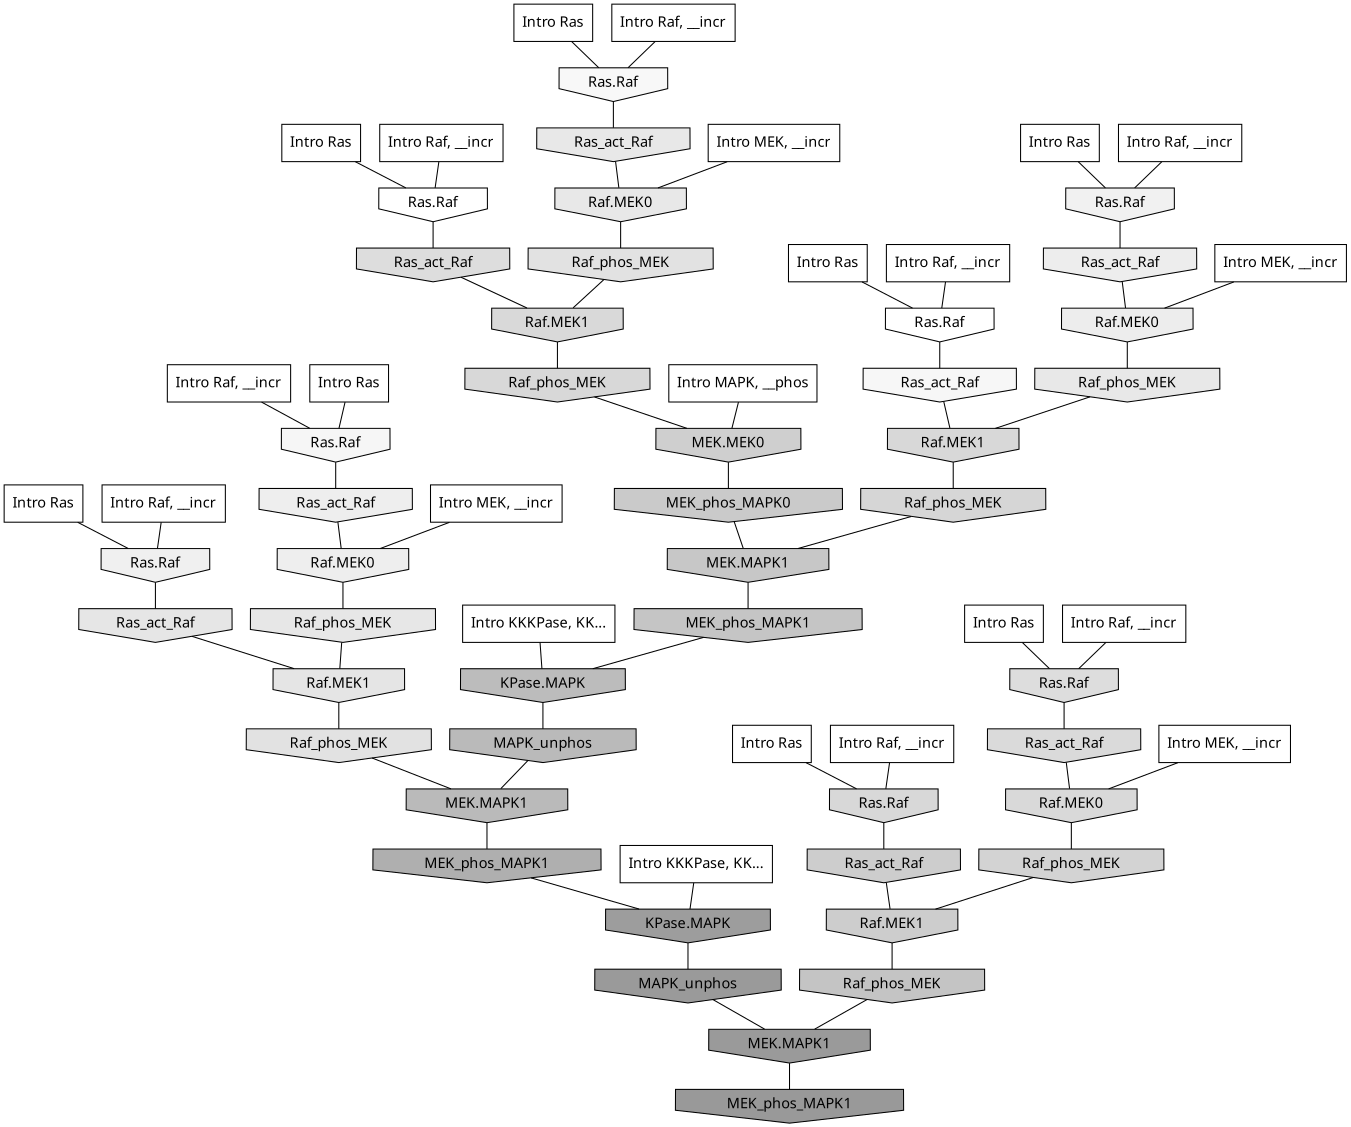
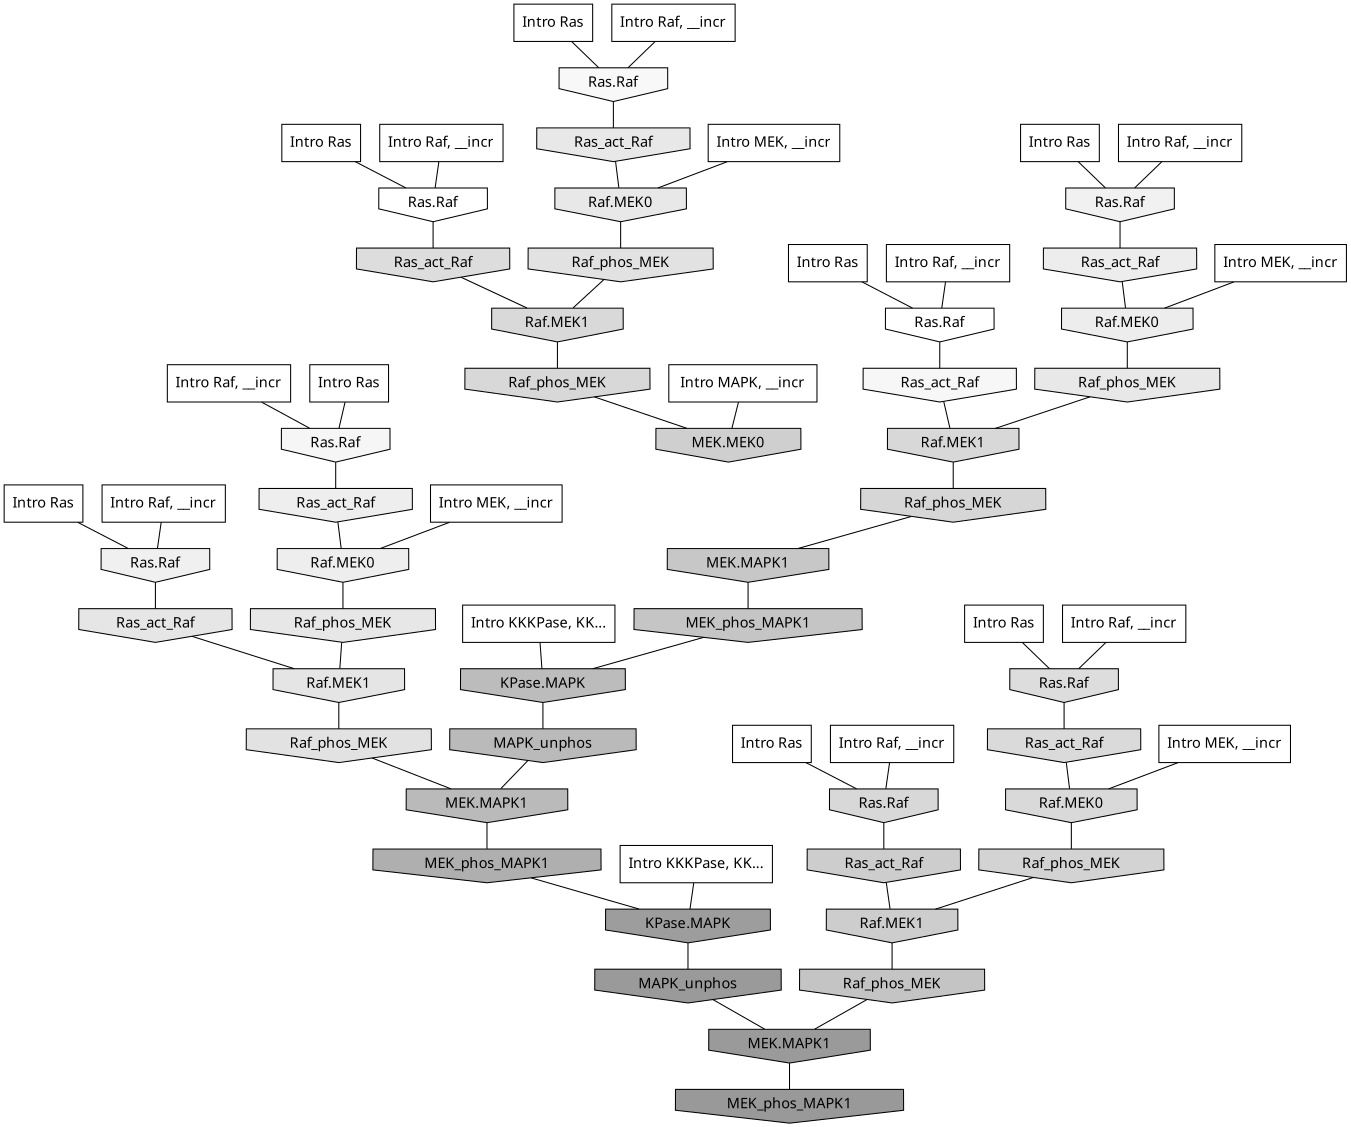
(743, 383) -> (743, 383)
(728, 504) -> none
